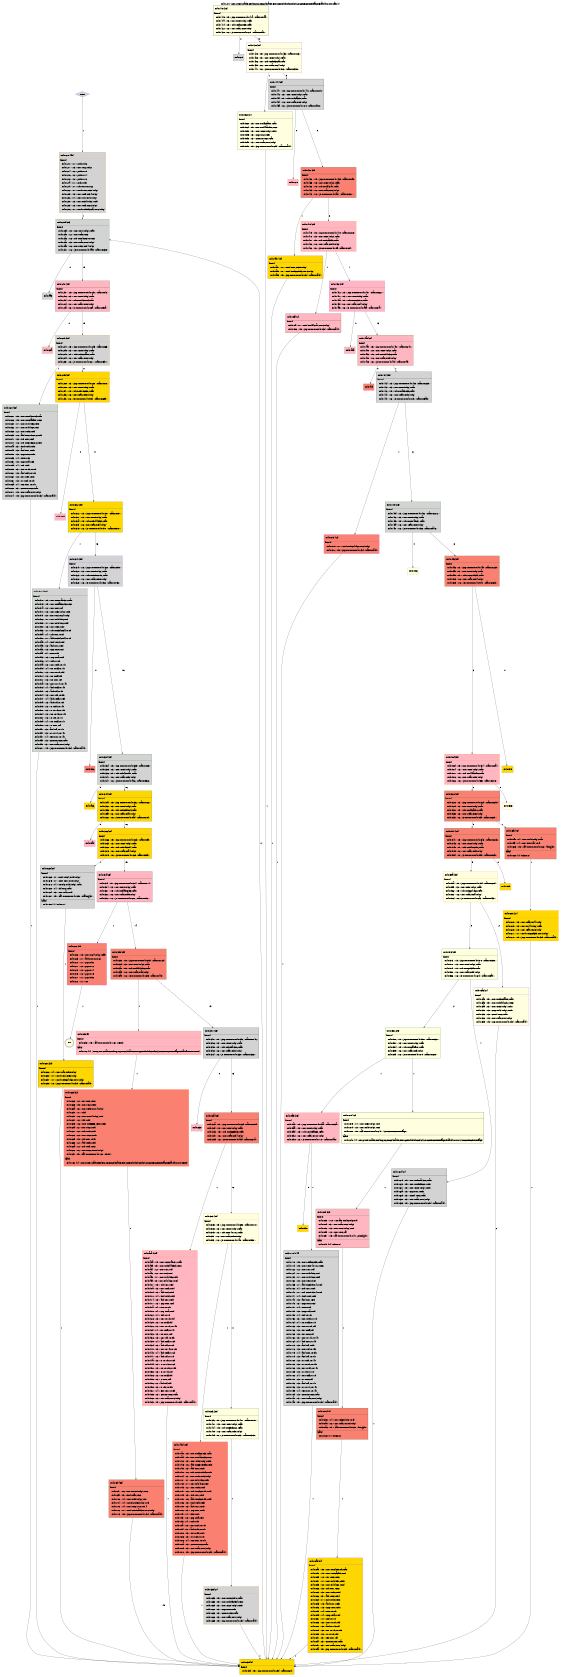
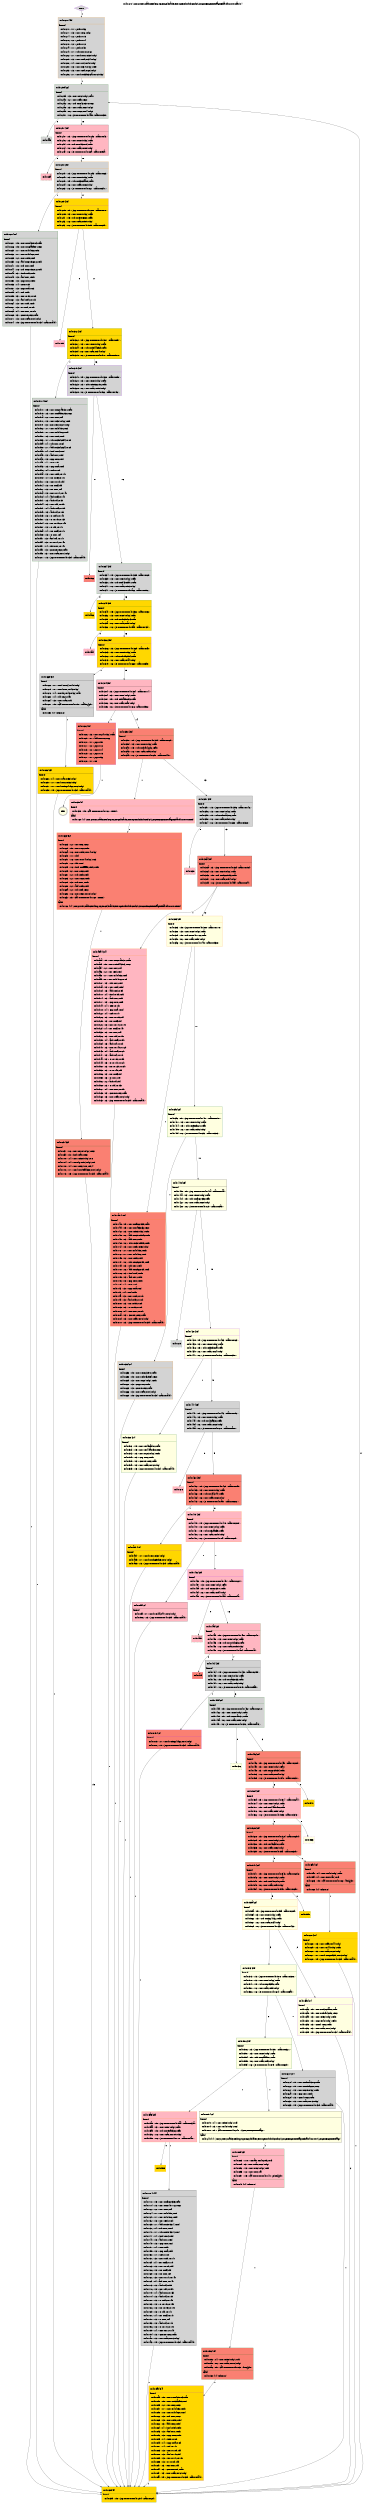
none -> (197, 1158)
